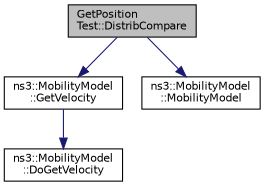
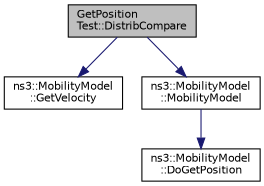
(63, 165) -> none
none -> (201, 165)
